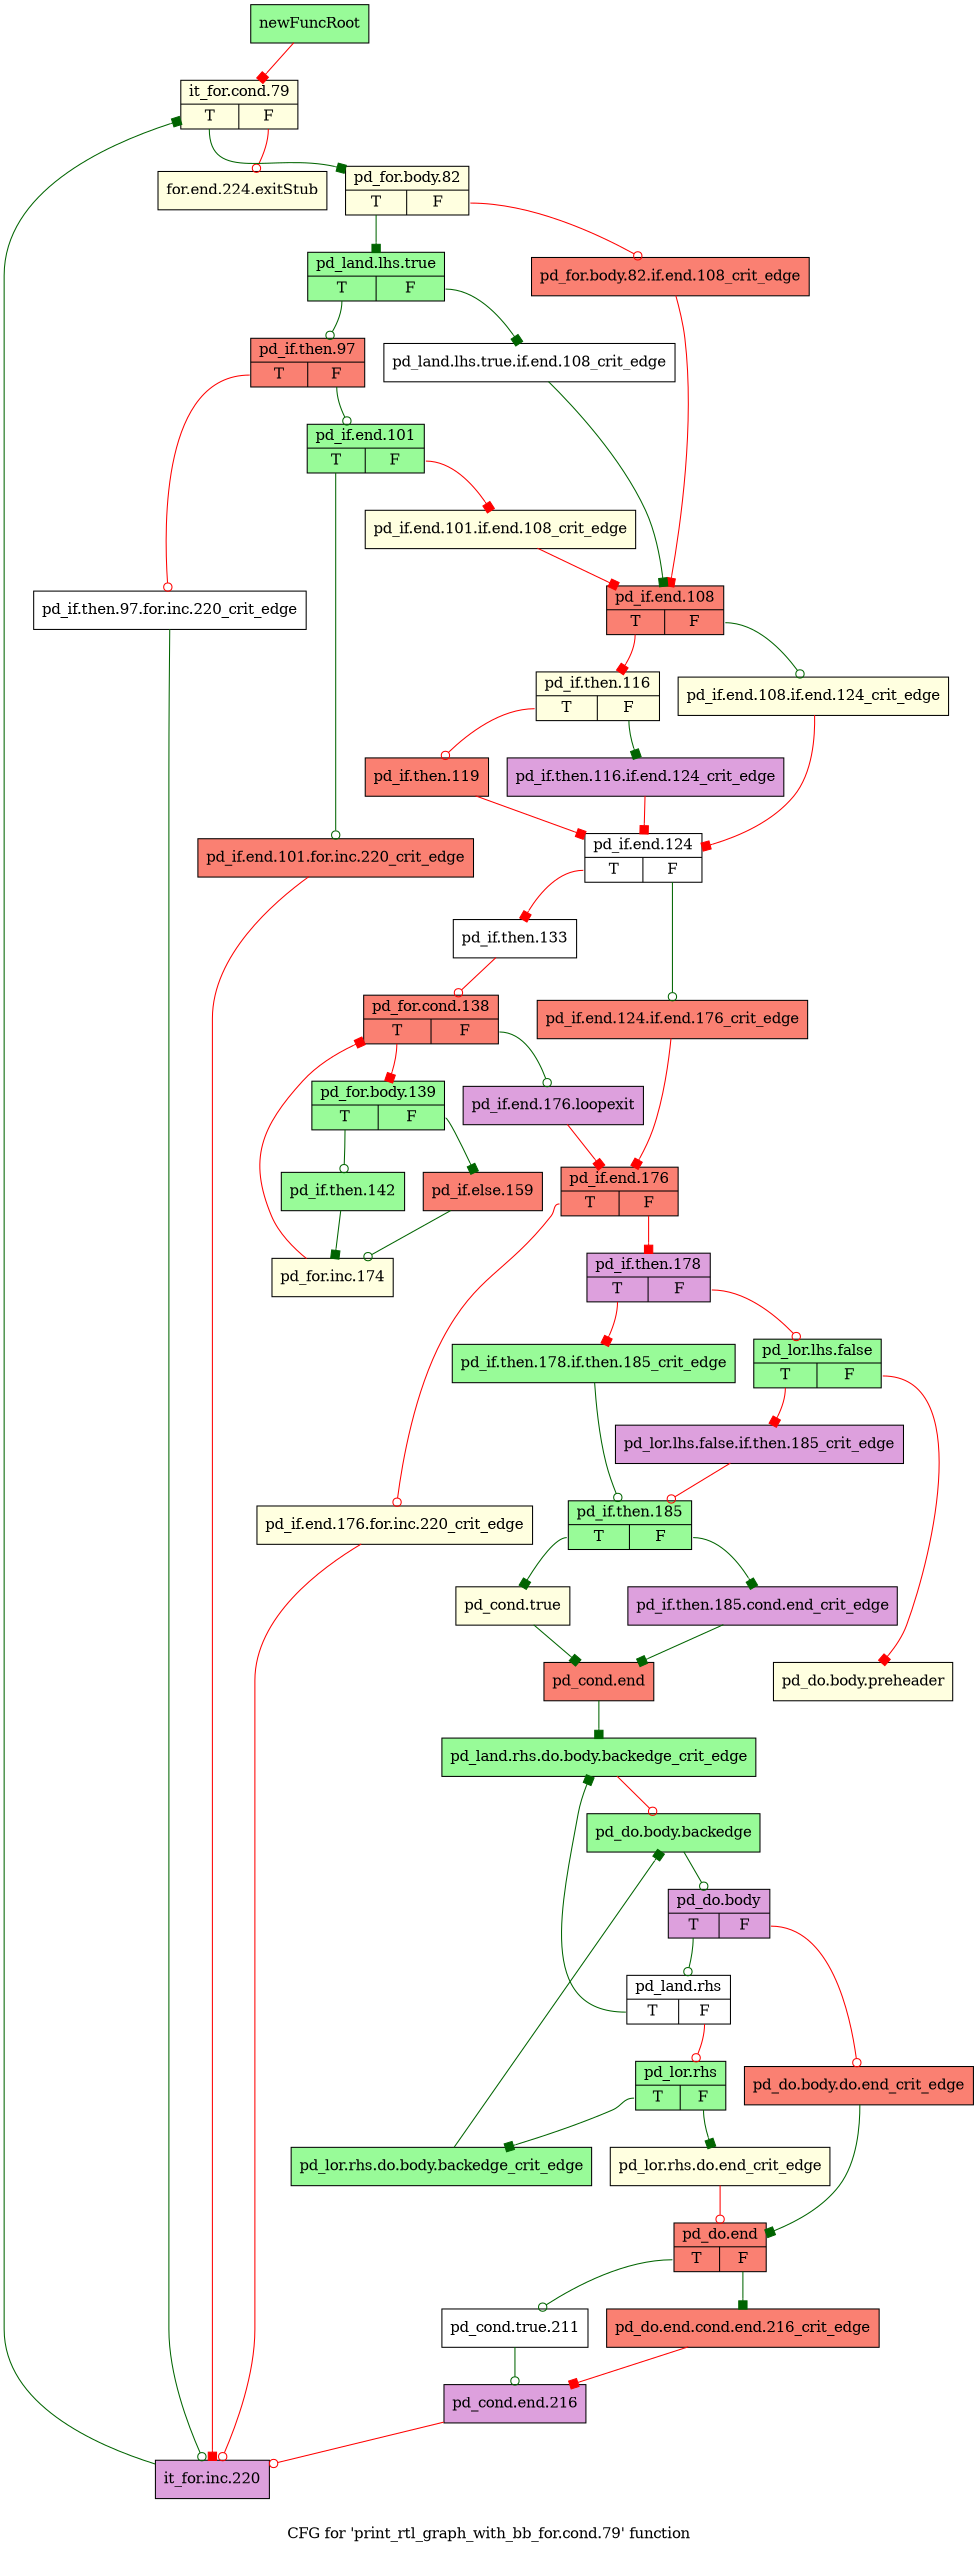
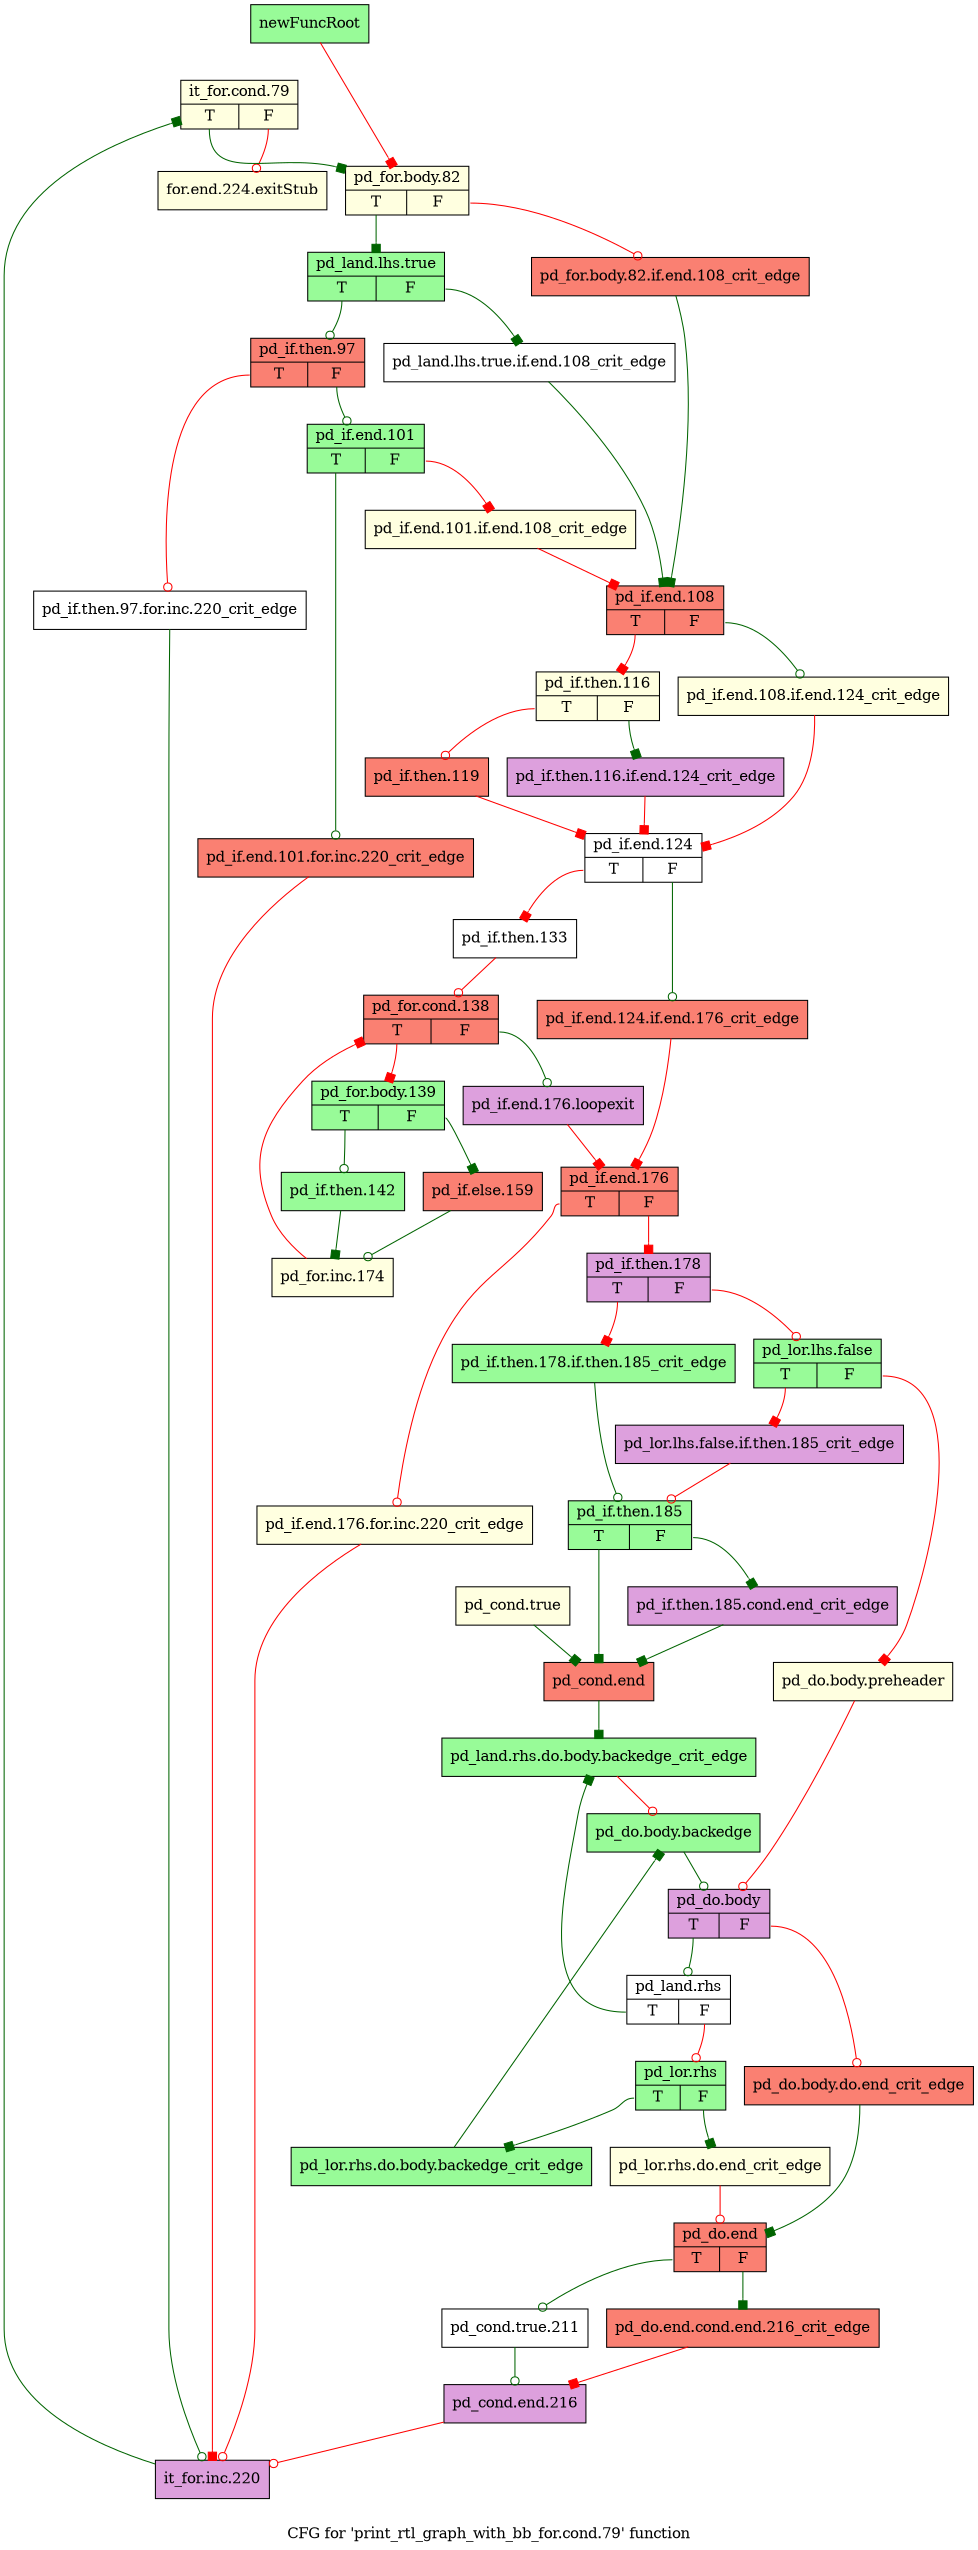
(280, 58) -> (354, 100)
(688, 436) -> (688, 436)
(545, 1555) -> (599, 1601)
none -> (805, 1795)
